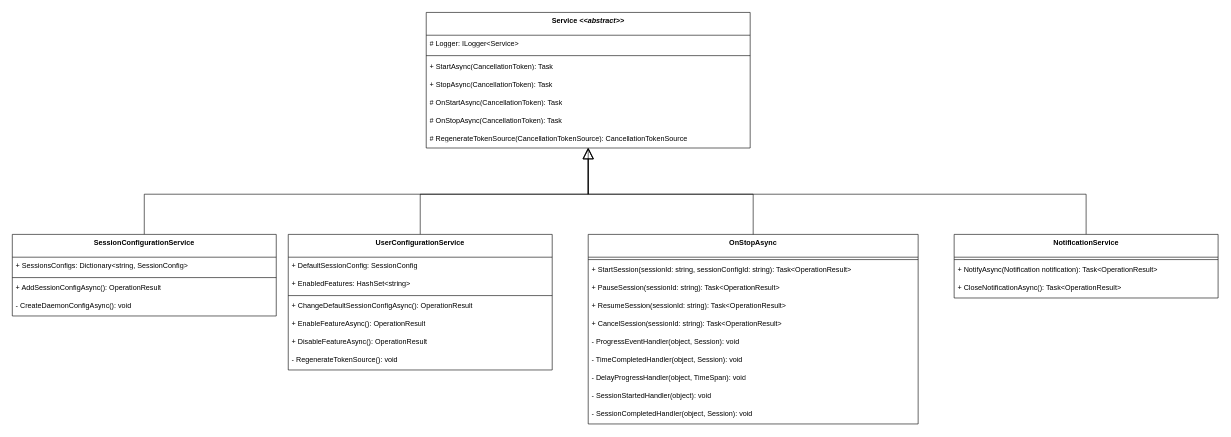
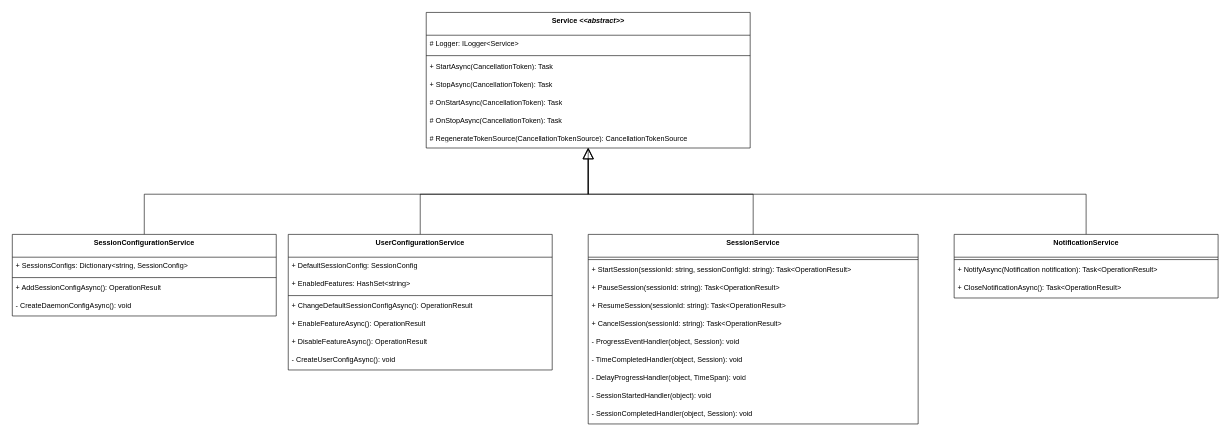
(753, 243) -> (753, 243)
(351, 360) -> (350, 360)
